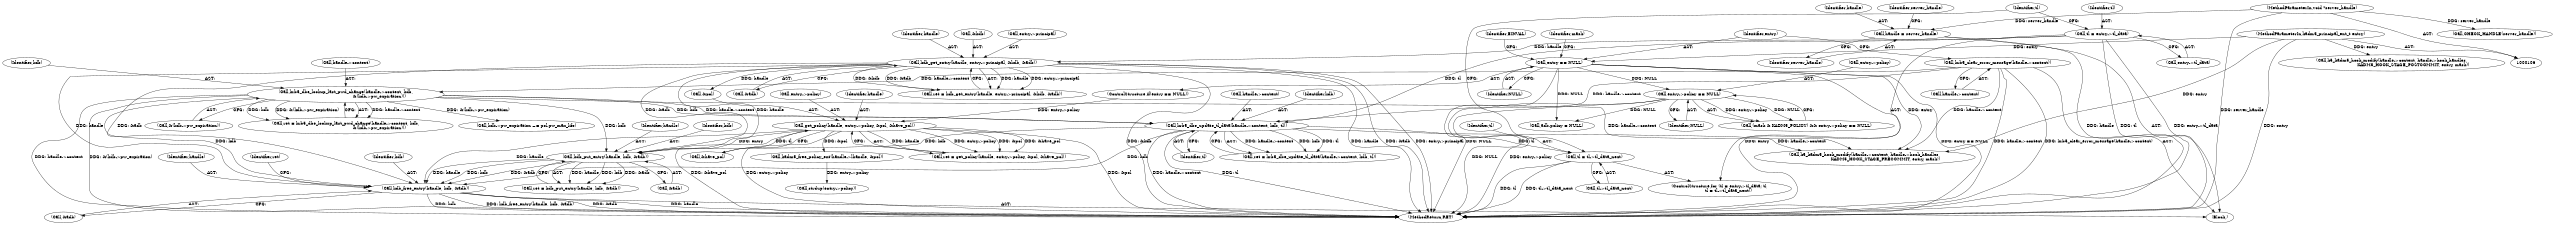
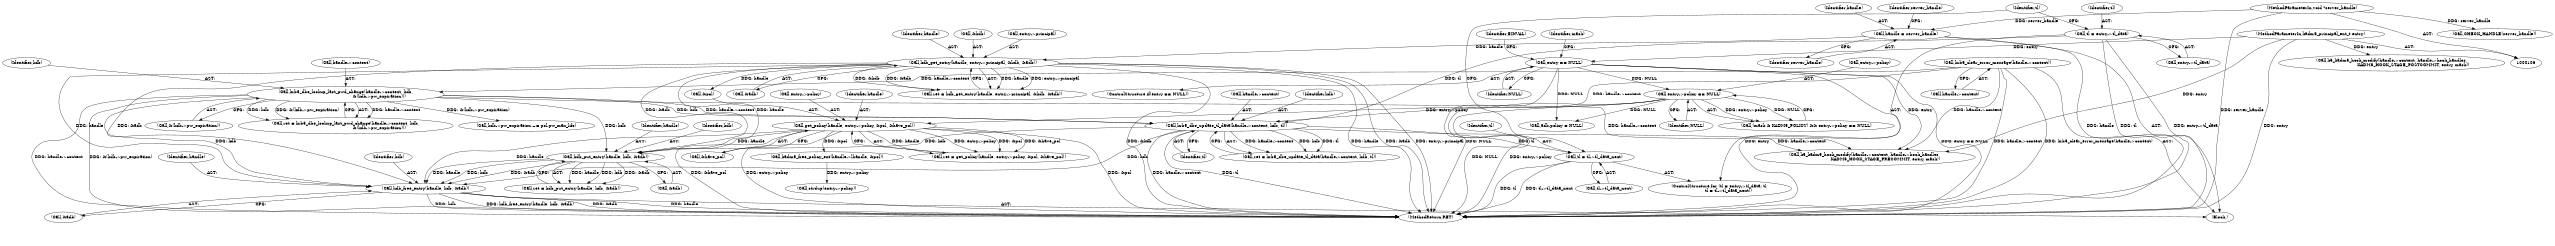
(1760, 34) -> none
(1563, 43) -> (1456, 46)
(1011, 111) -> (1298, 112)
(751, 142) -> (751, 142)
(784, 142) -> (784, 142)
(265, 157) -> none
